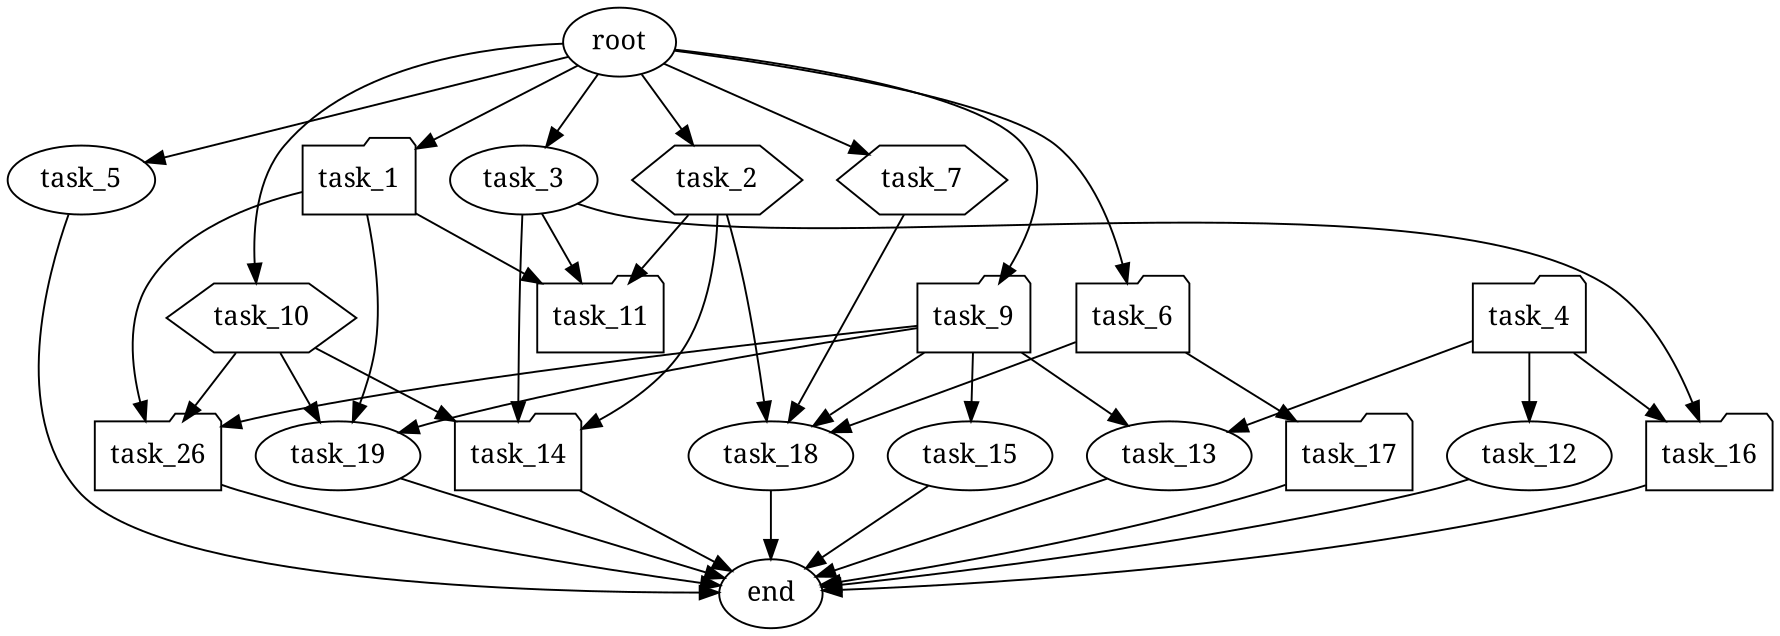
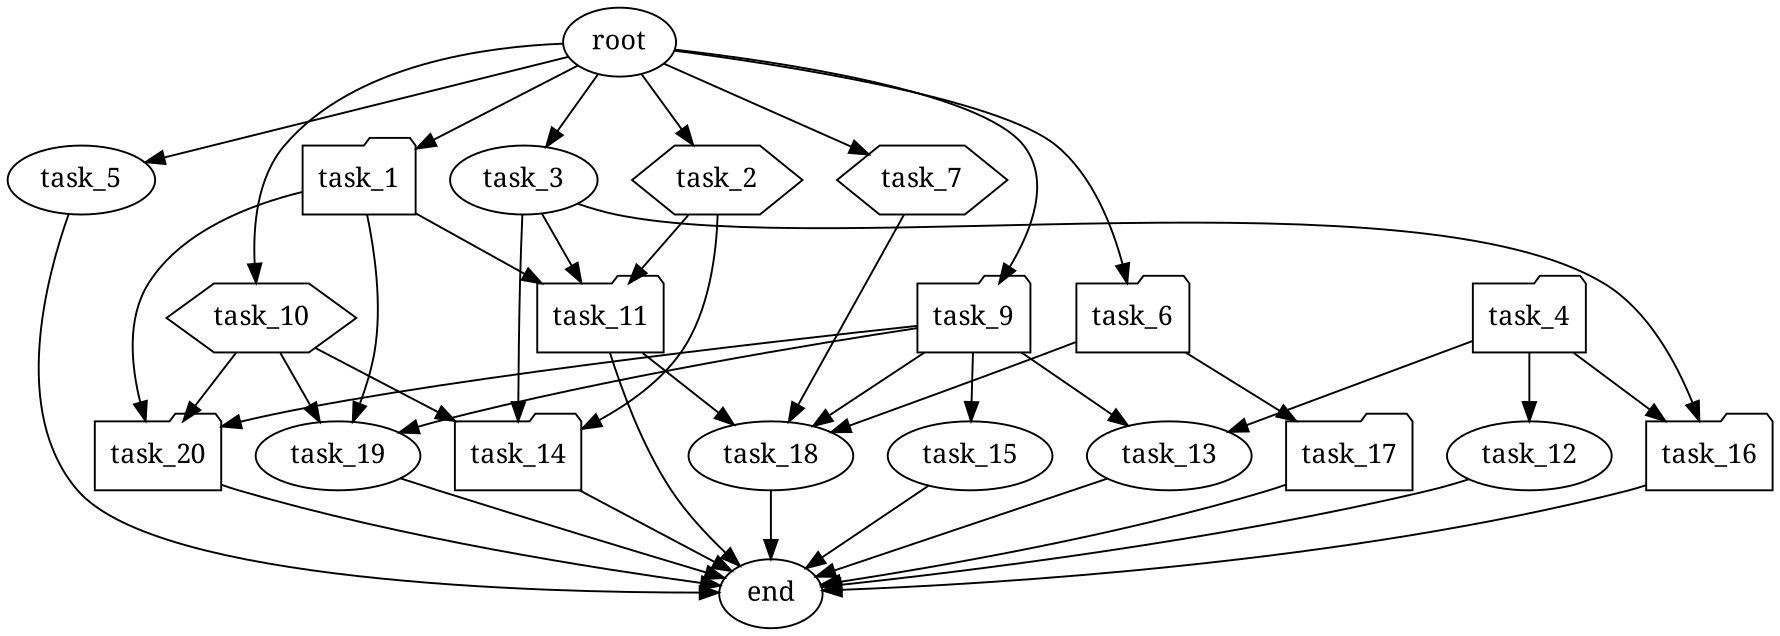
(749, 307) -> (681, 383)
(158, 456) -> (158, 456)
none -> (654, 461)
